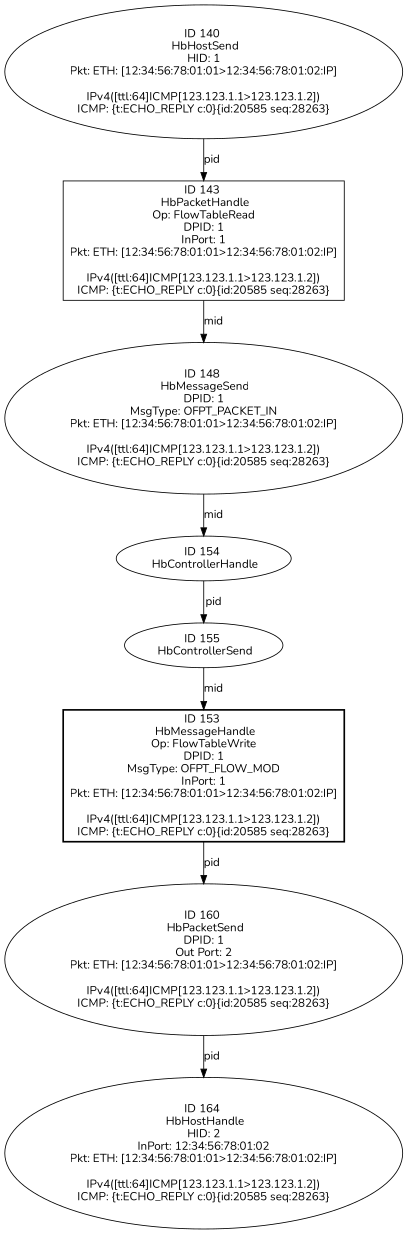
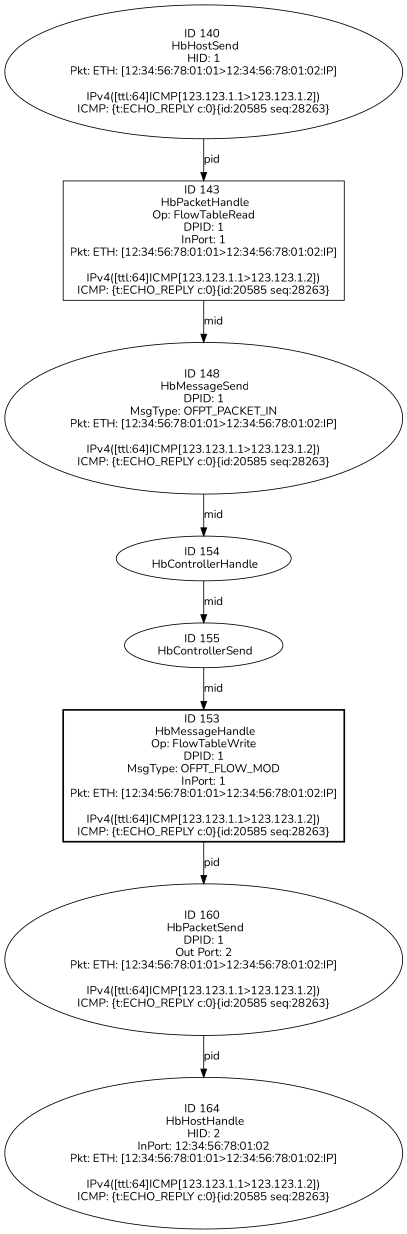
(214, 602) -> (214, 602)
